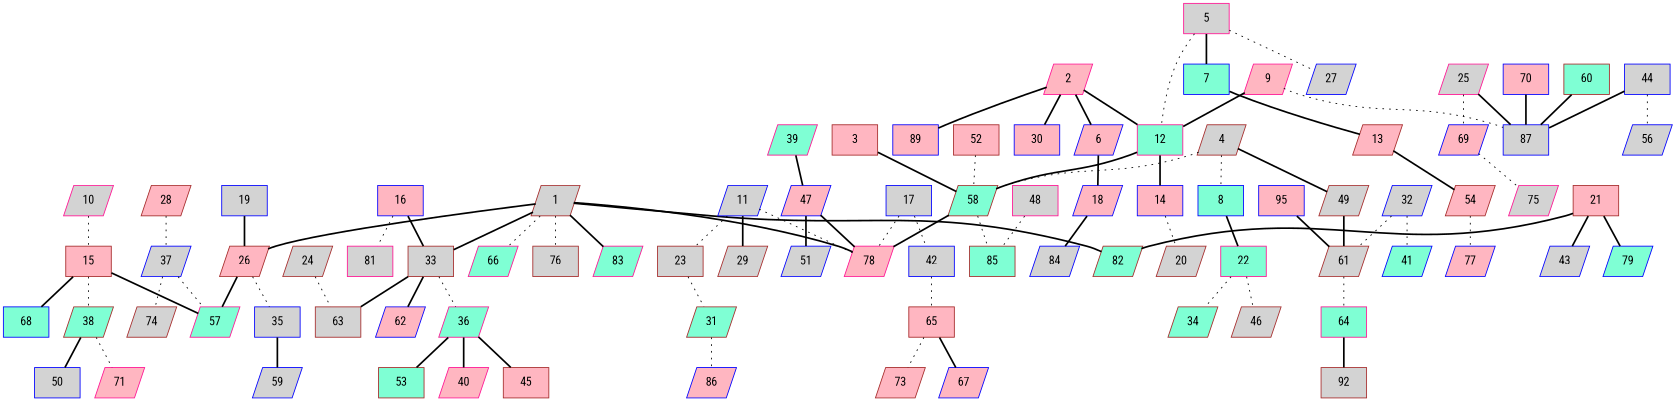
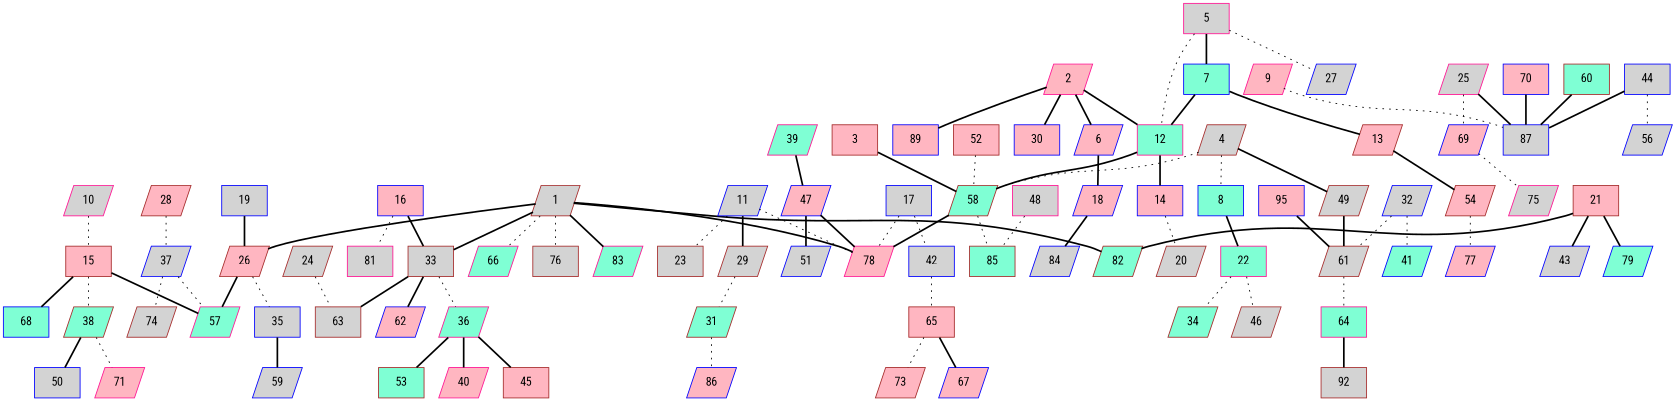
(1214, 110) -> (1183, 110)
(696, 292) -> (727, 292)
